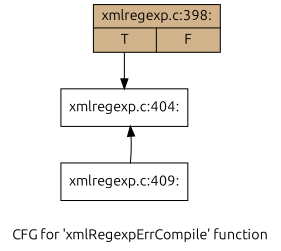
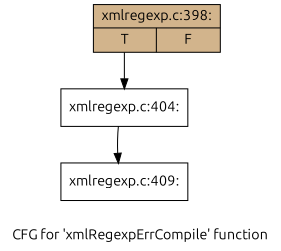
(131, 150) -> (118, 140)
